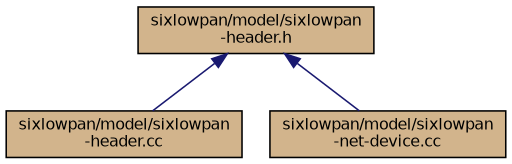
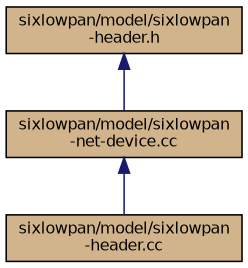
(184, 87) -> (124, 194)
